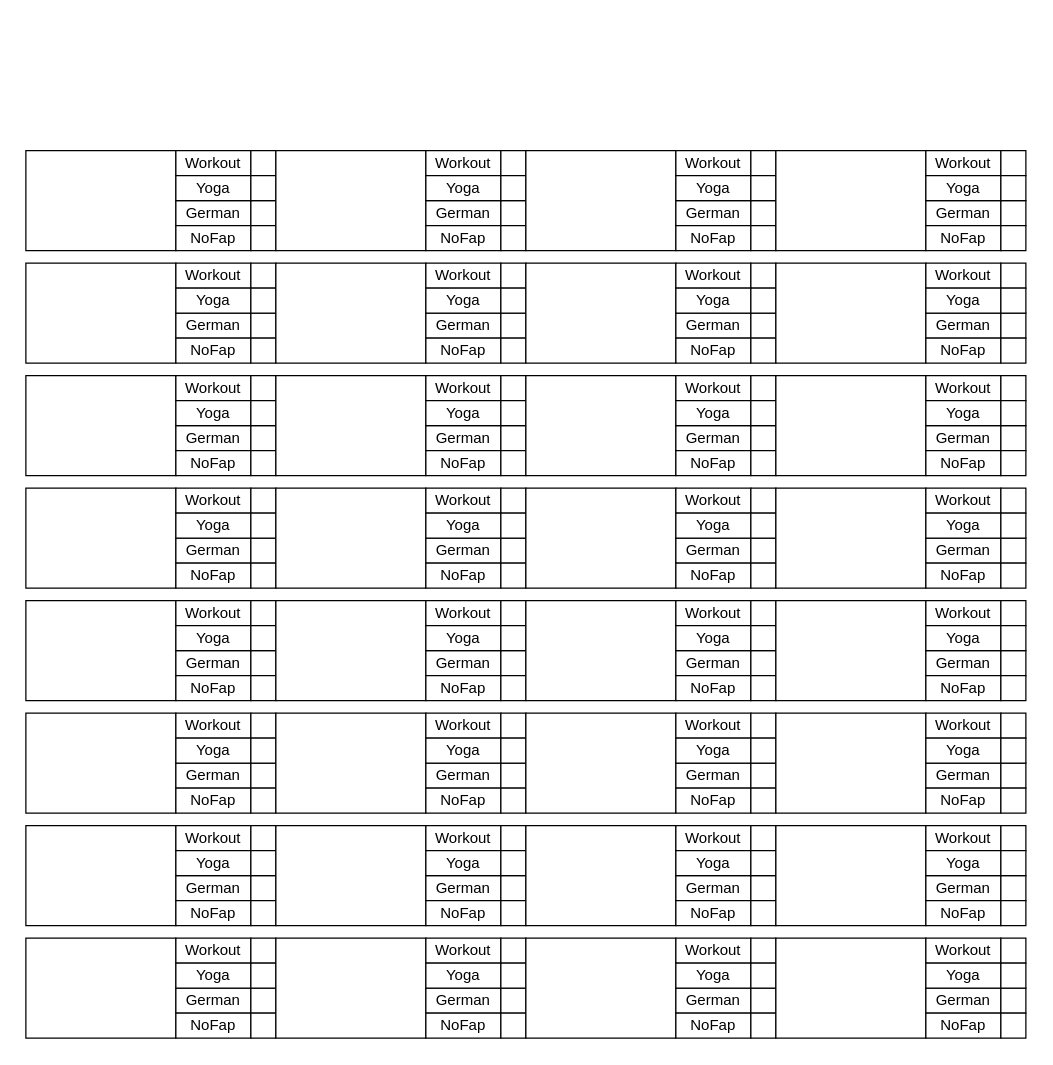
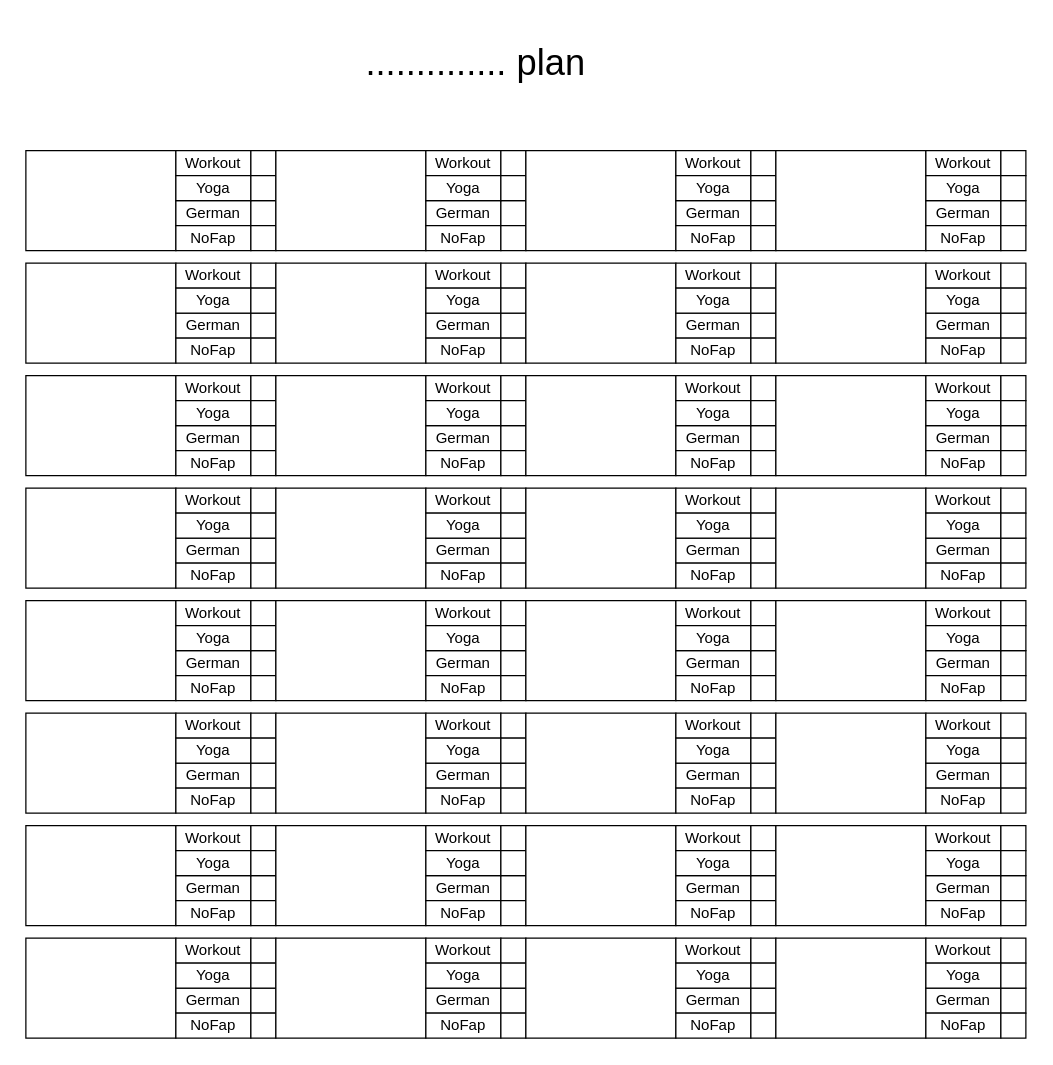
none -> (476, 63)
